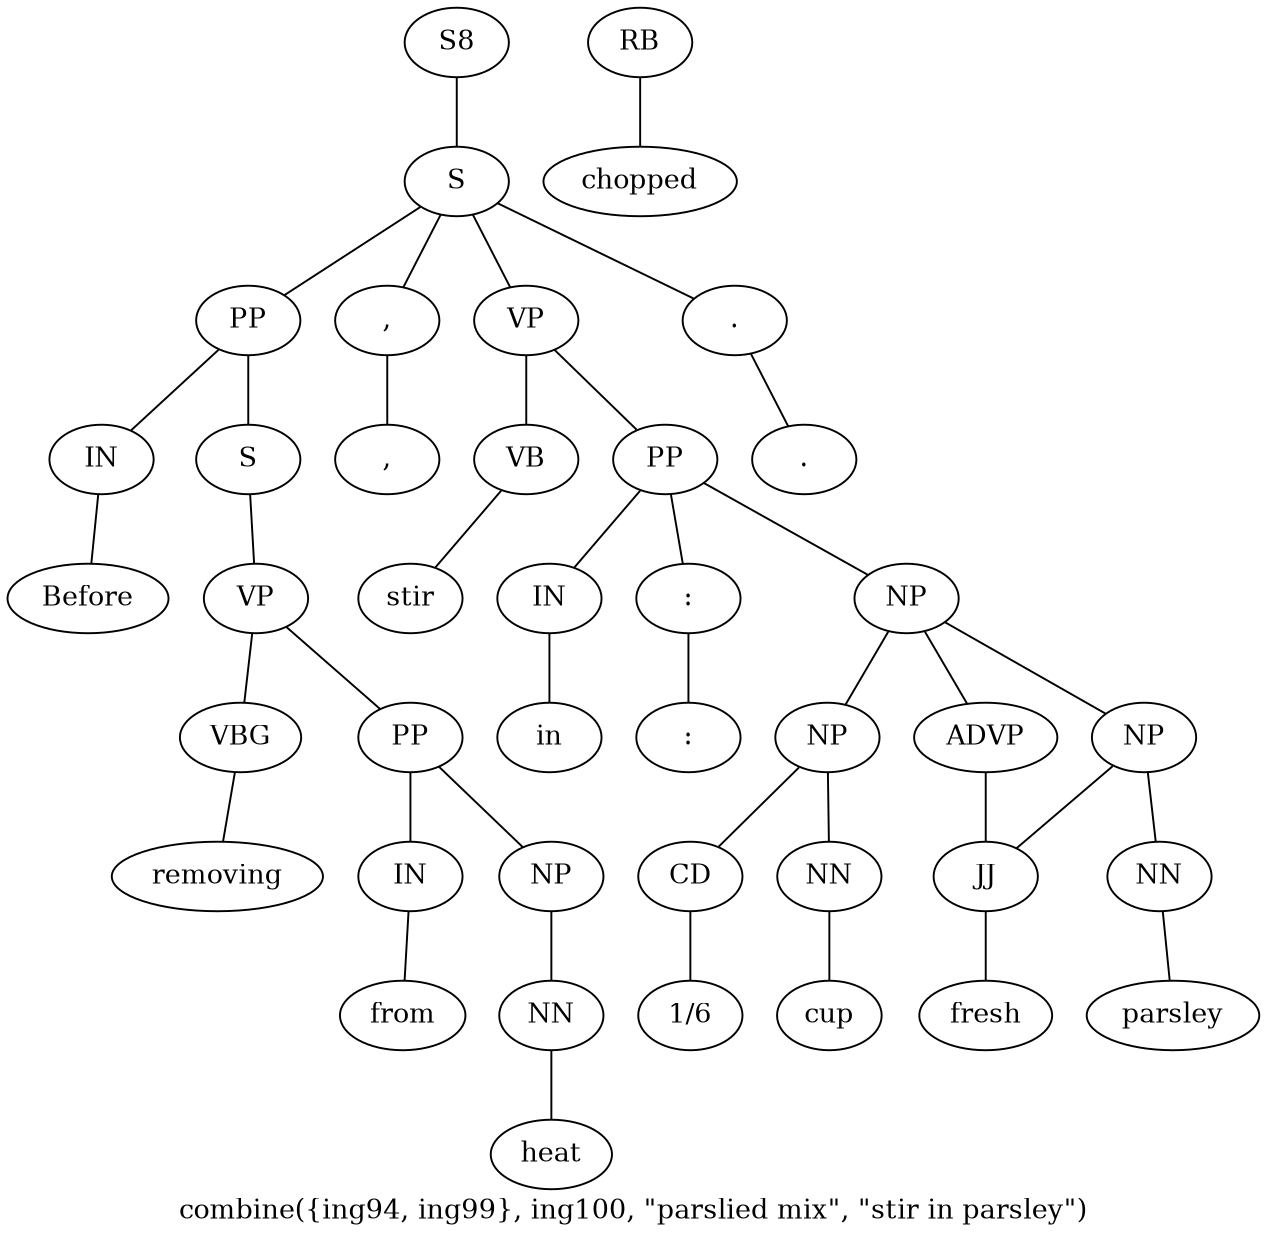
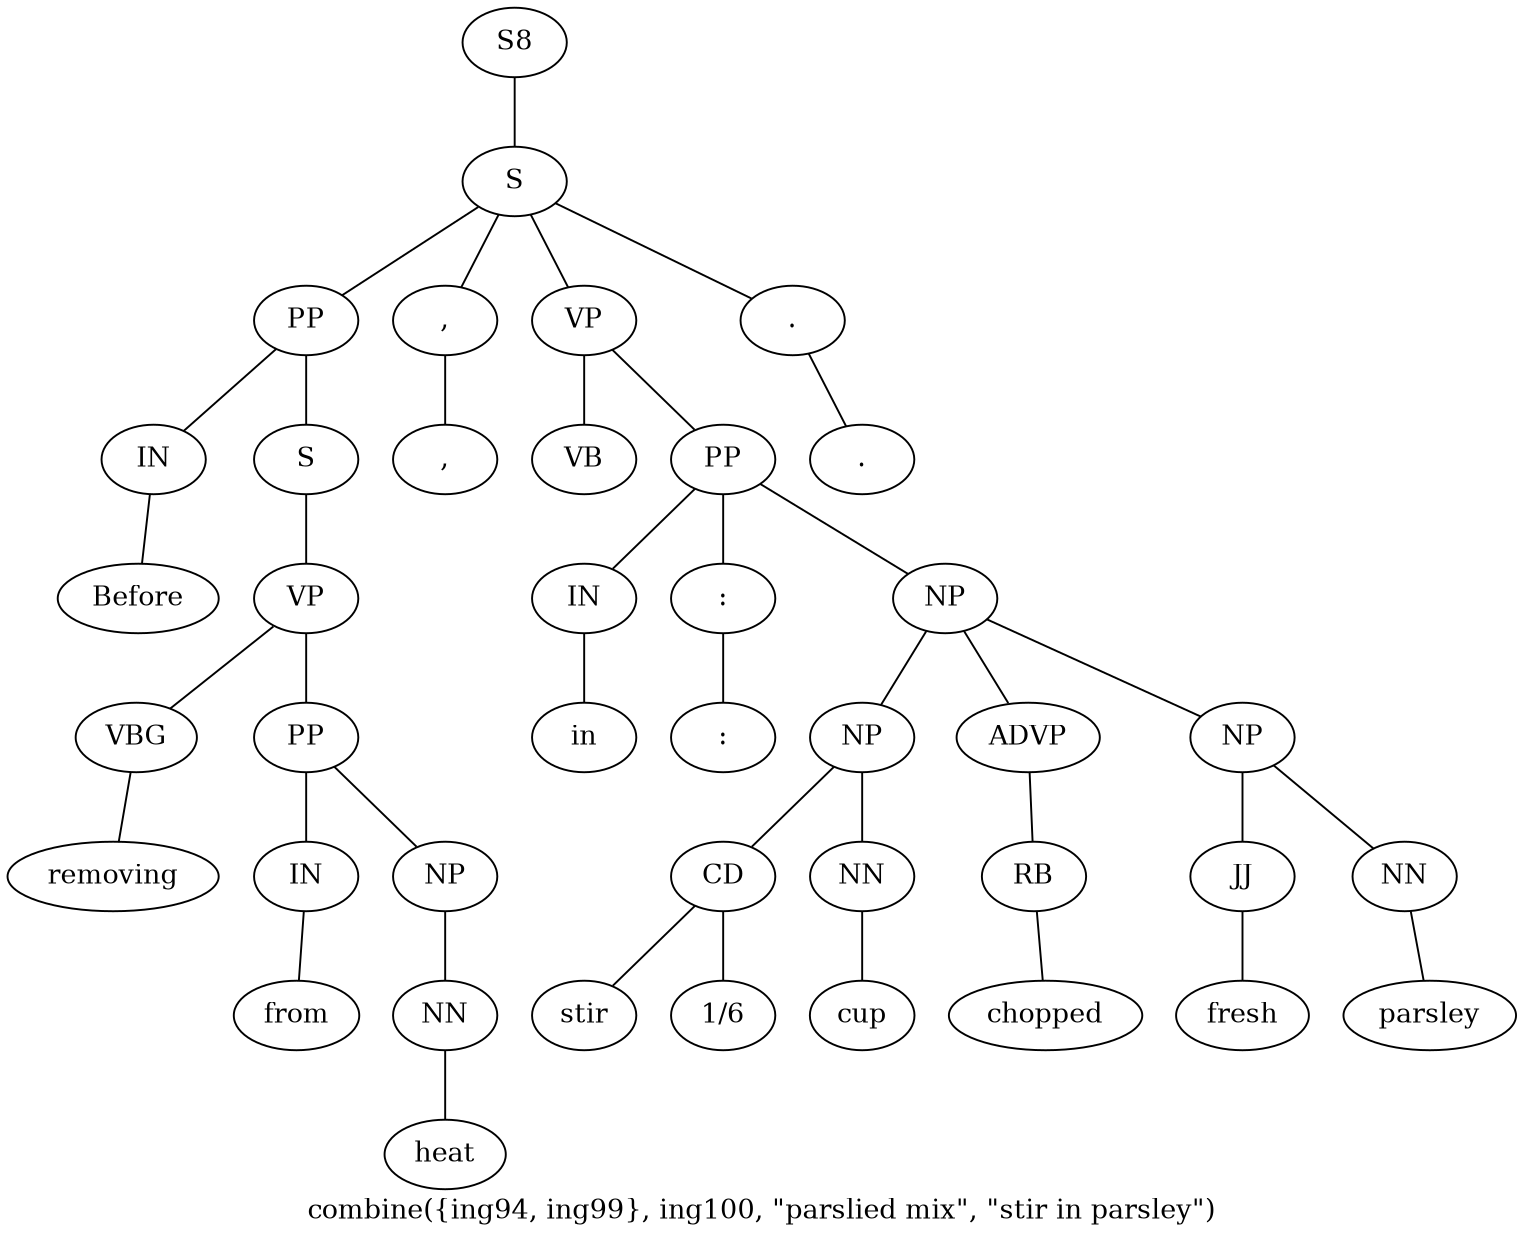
(468, 529) -> (654, 946)
(986, 807) -> (1031, 807)
